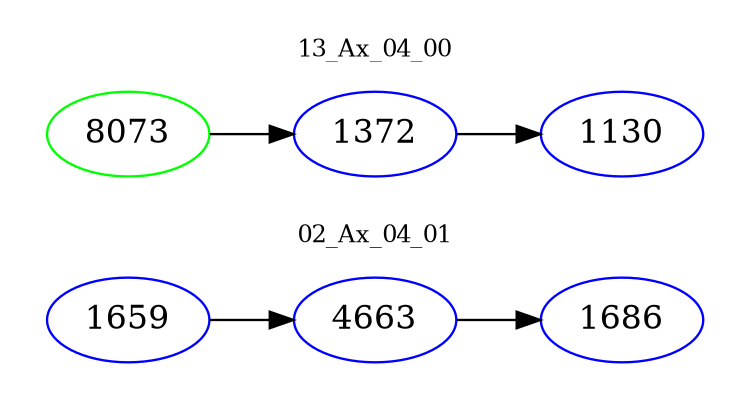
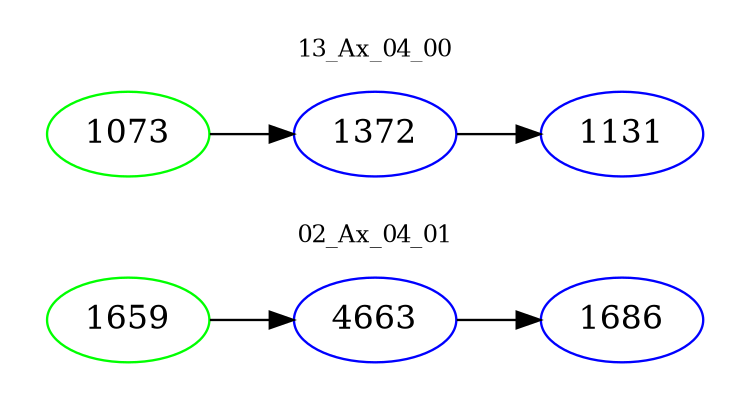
(128, 134) -> (128, 134)
(622, 134) -> (622, 134)
(128, 320) -> (128, 320)
